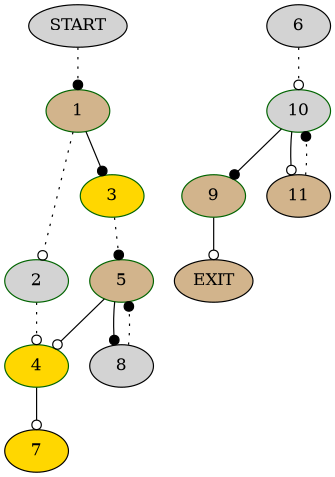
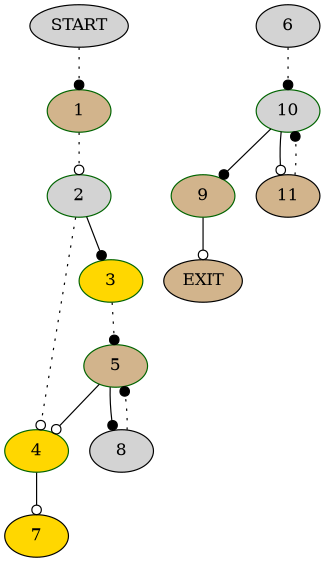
(299, 64) -> (288, 64)
(93, 149) -> (93, 234)
